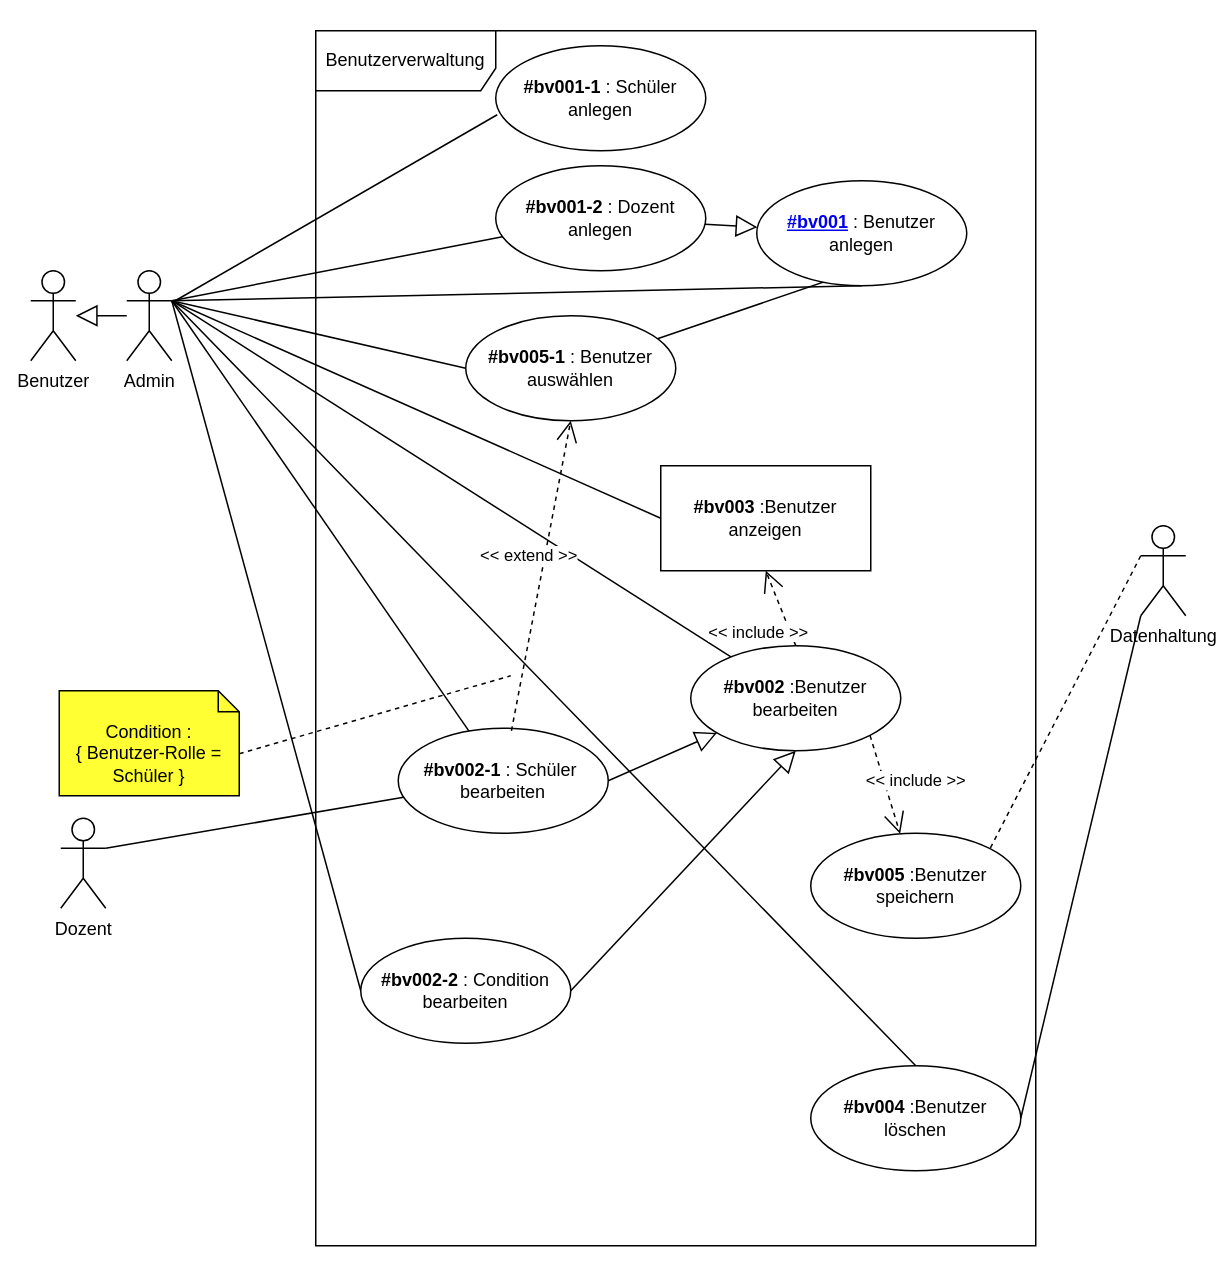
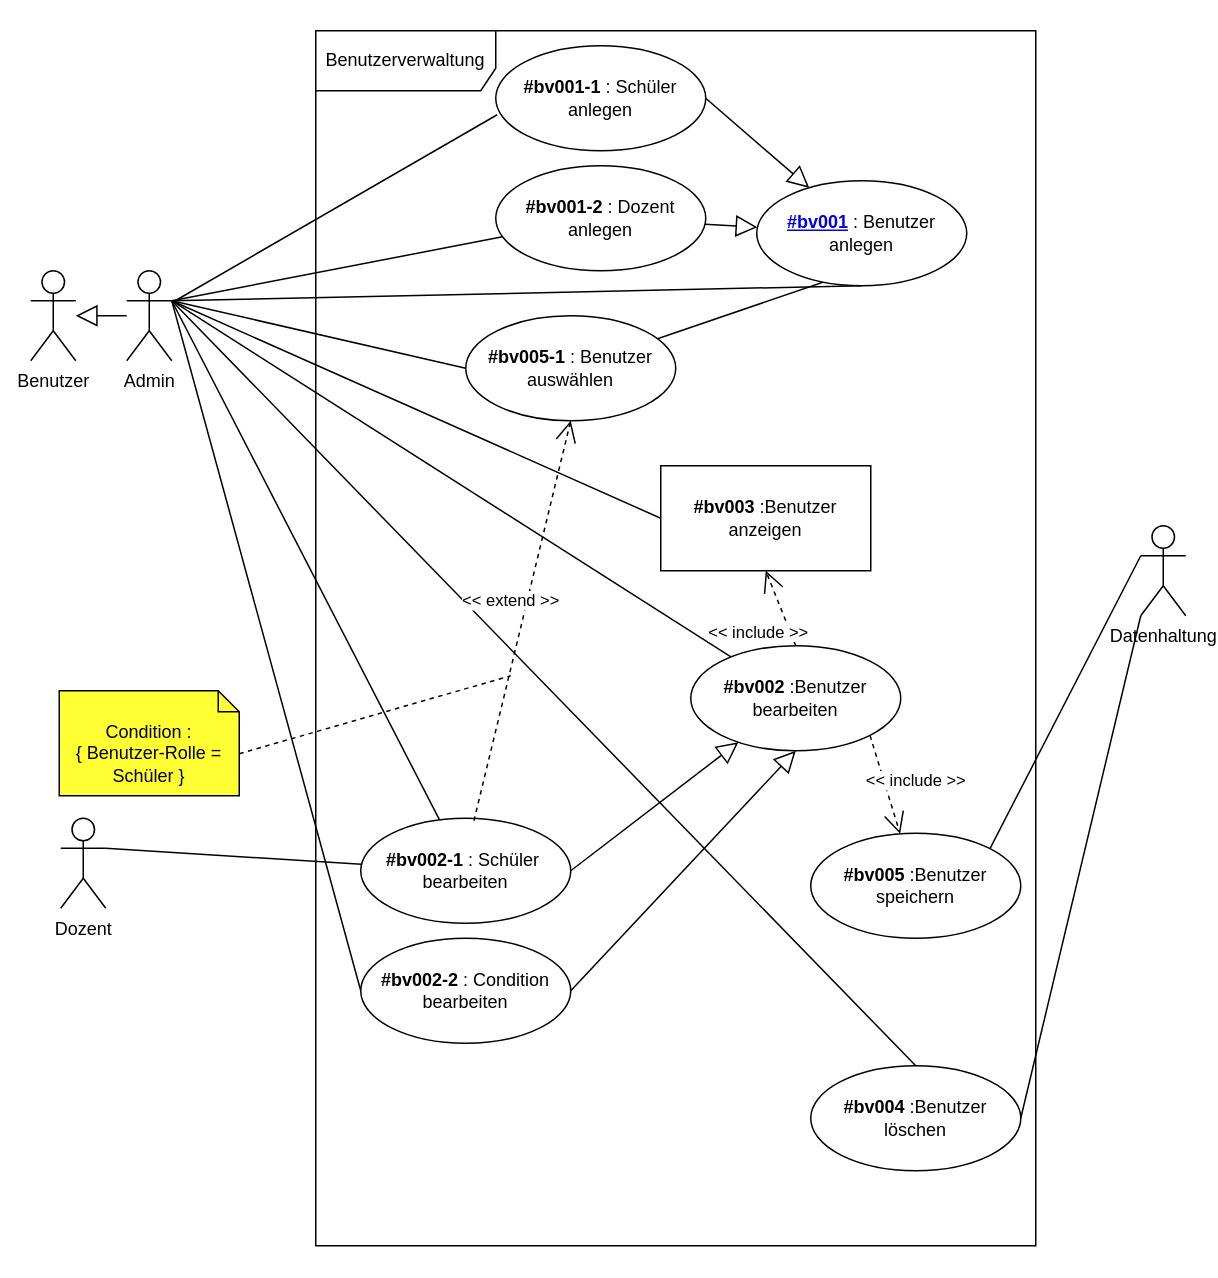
none -> (749, 136)
(1089, 656) -> (1089, 656)
(503, 781) -> (466, 871)
